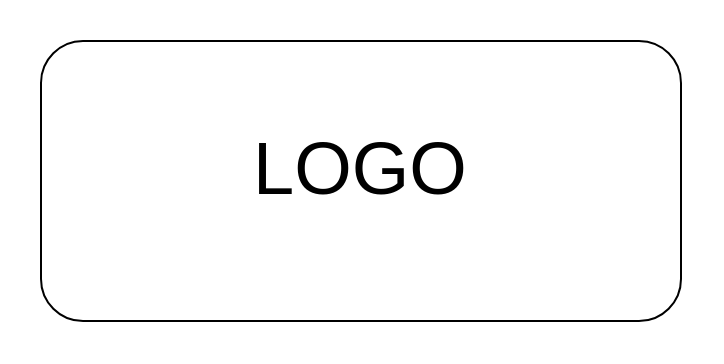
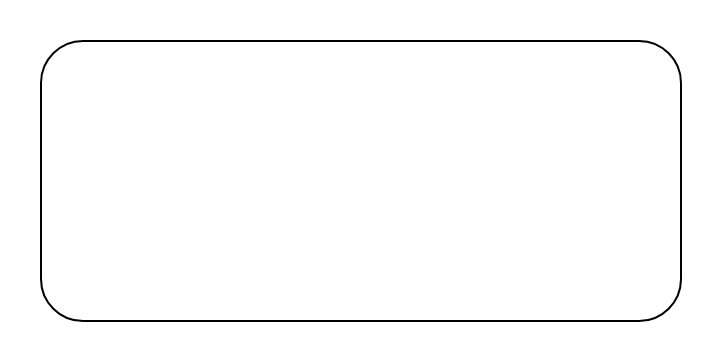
(361, 171) -> none
